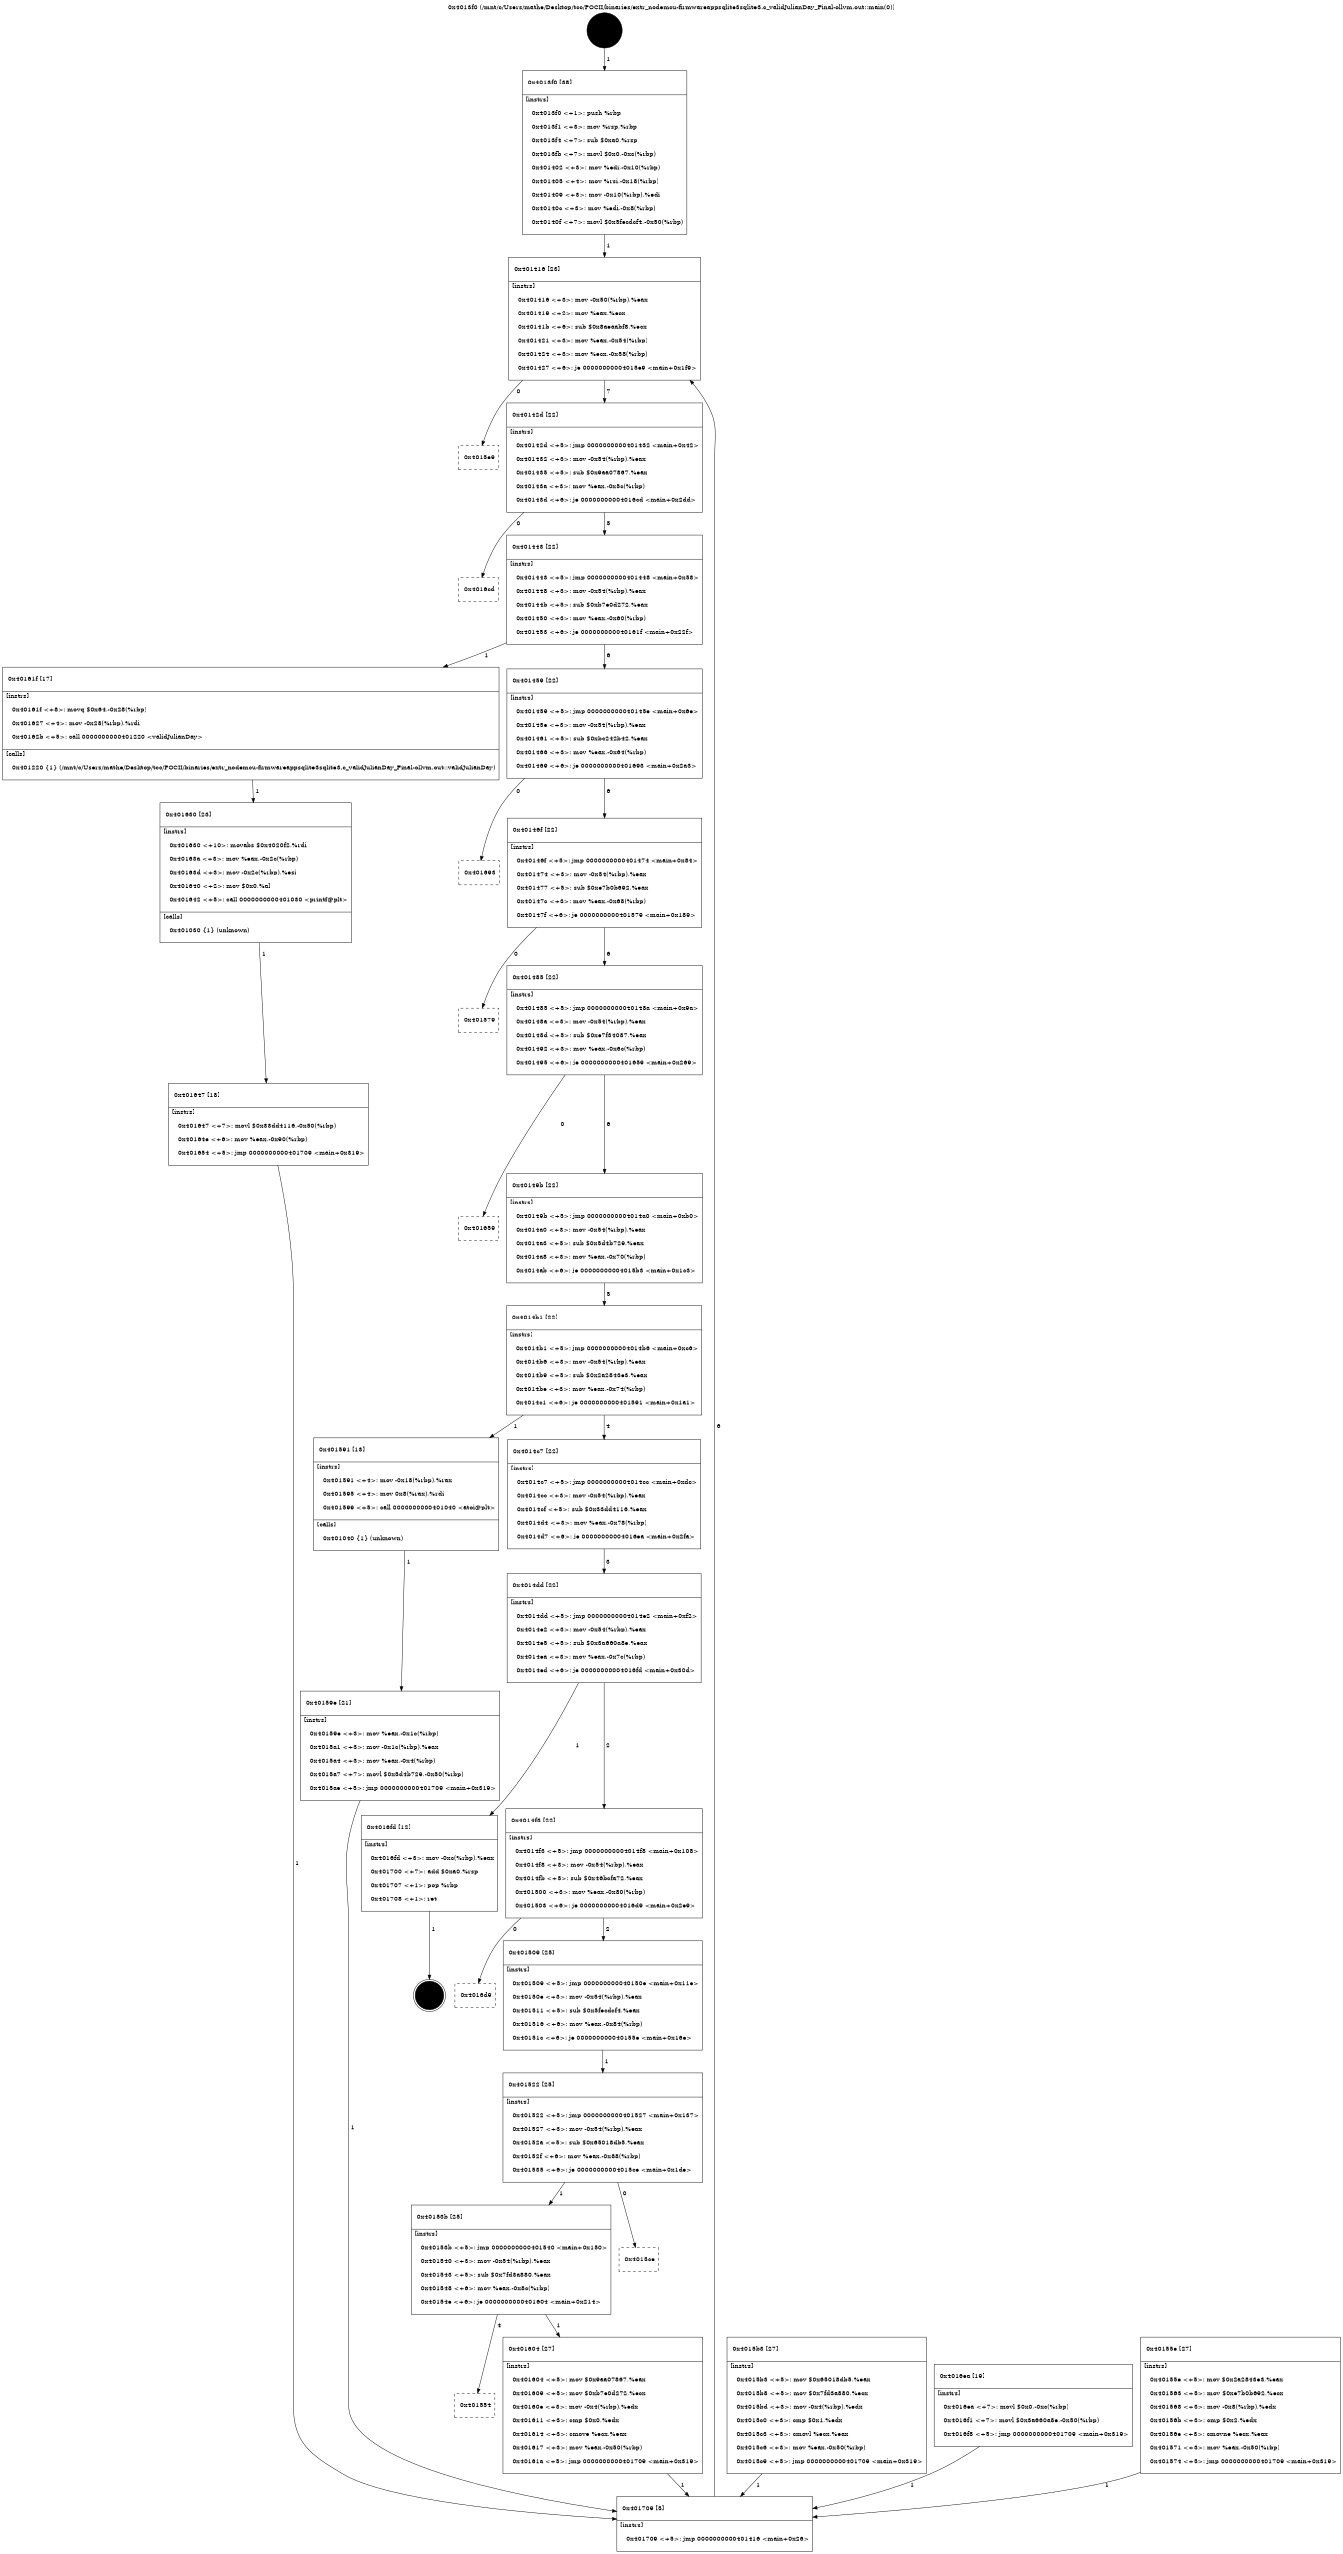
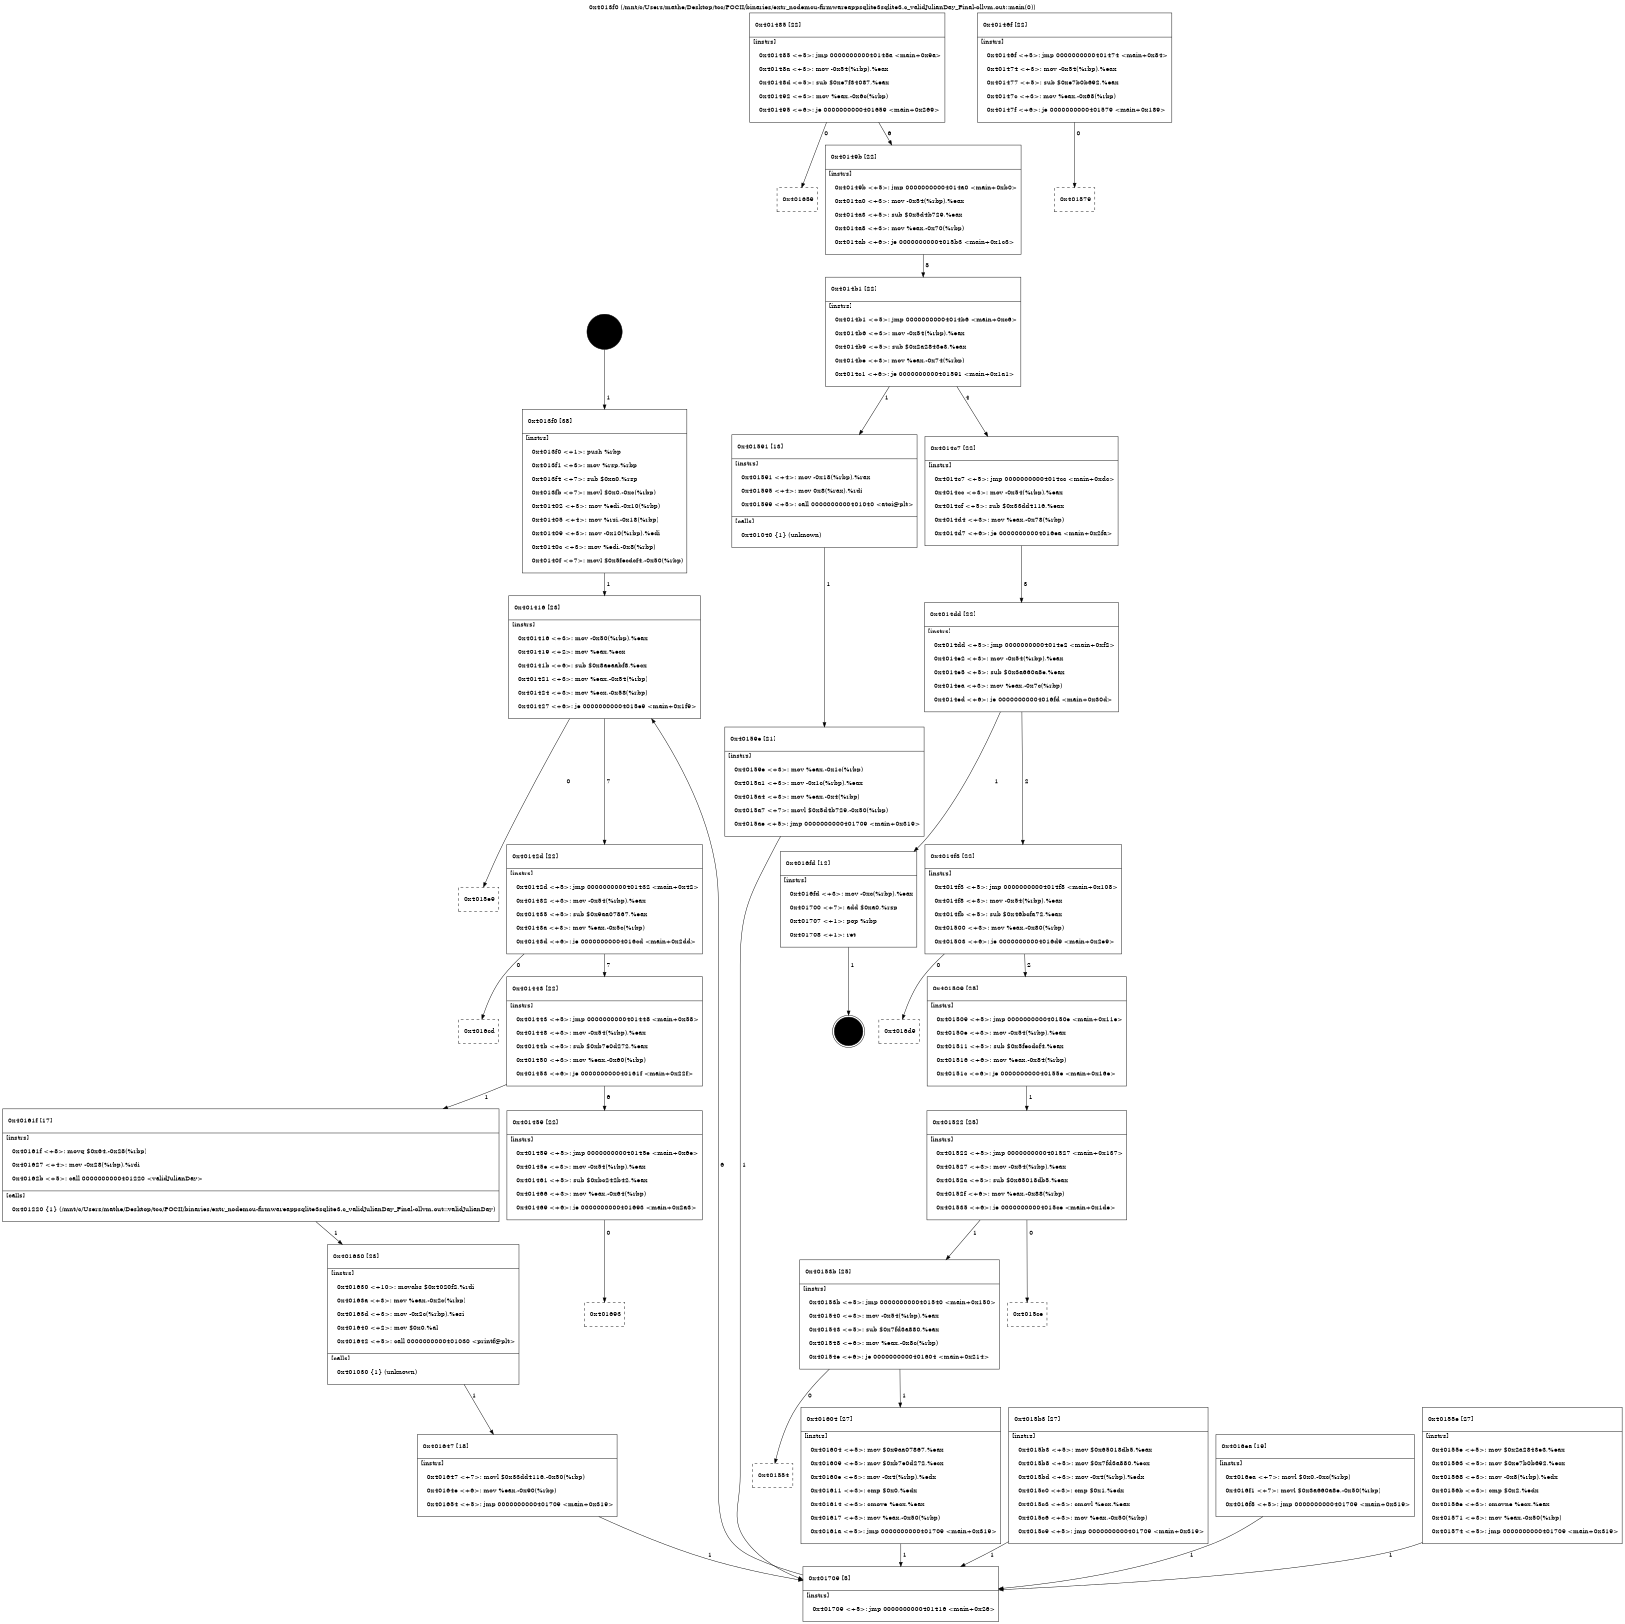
(608, 524) -> (608, 965)
(605, 796) -> none
(605, 944) -> none
(498, 2326) -> (809, 1396)
